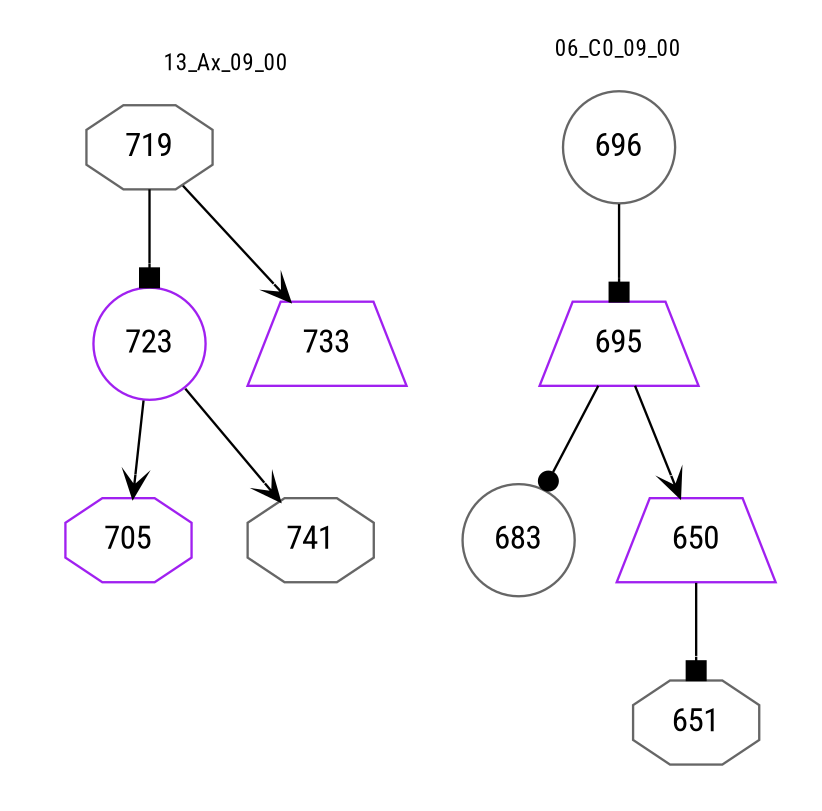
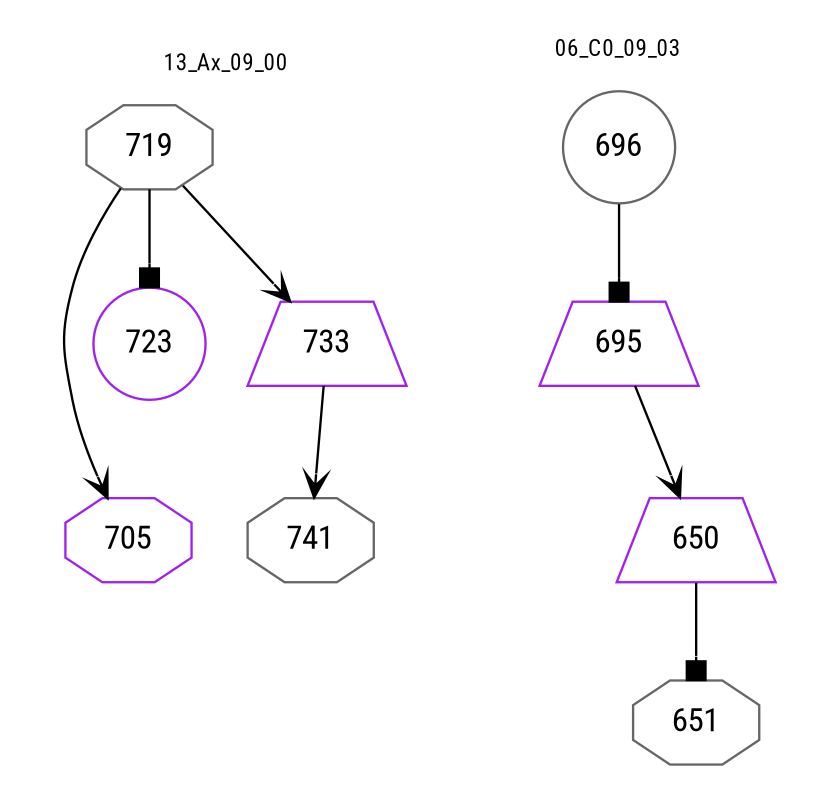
(619, 50) -> (619, 50)
(225, 436) -> (320, 430)
(139, 437) -> (65, 329)
(519, 540) -> none
